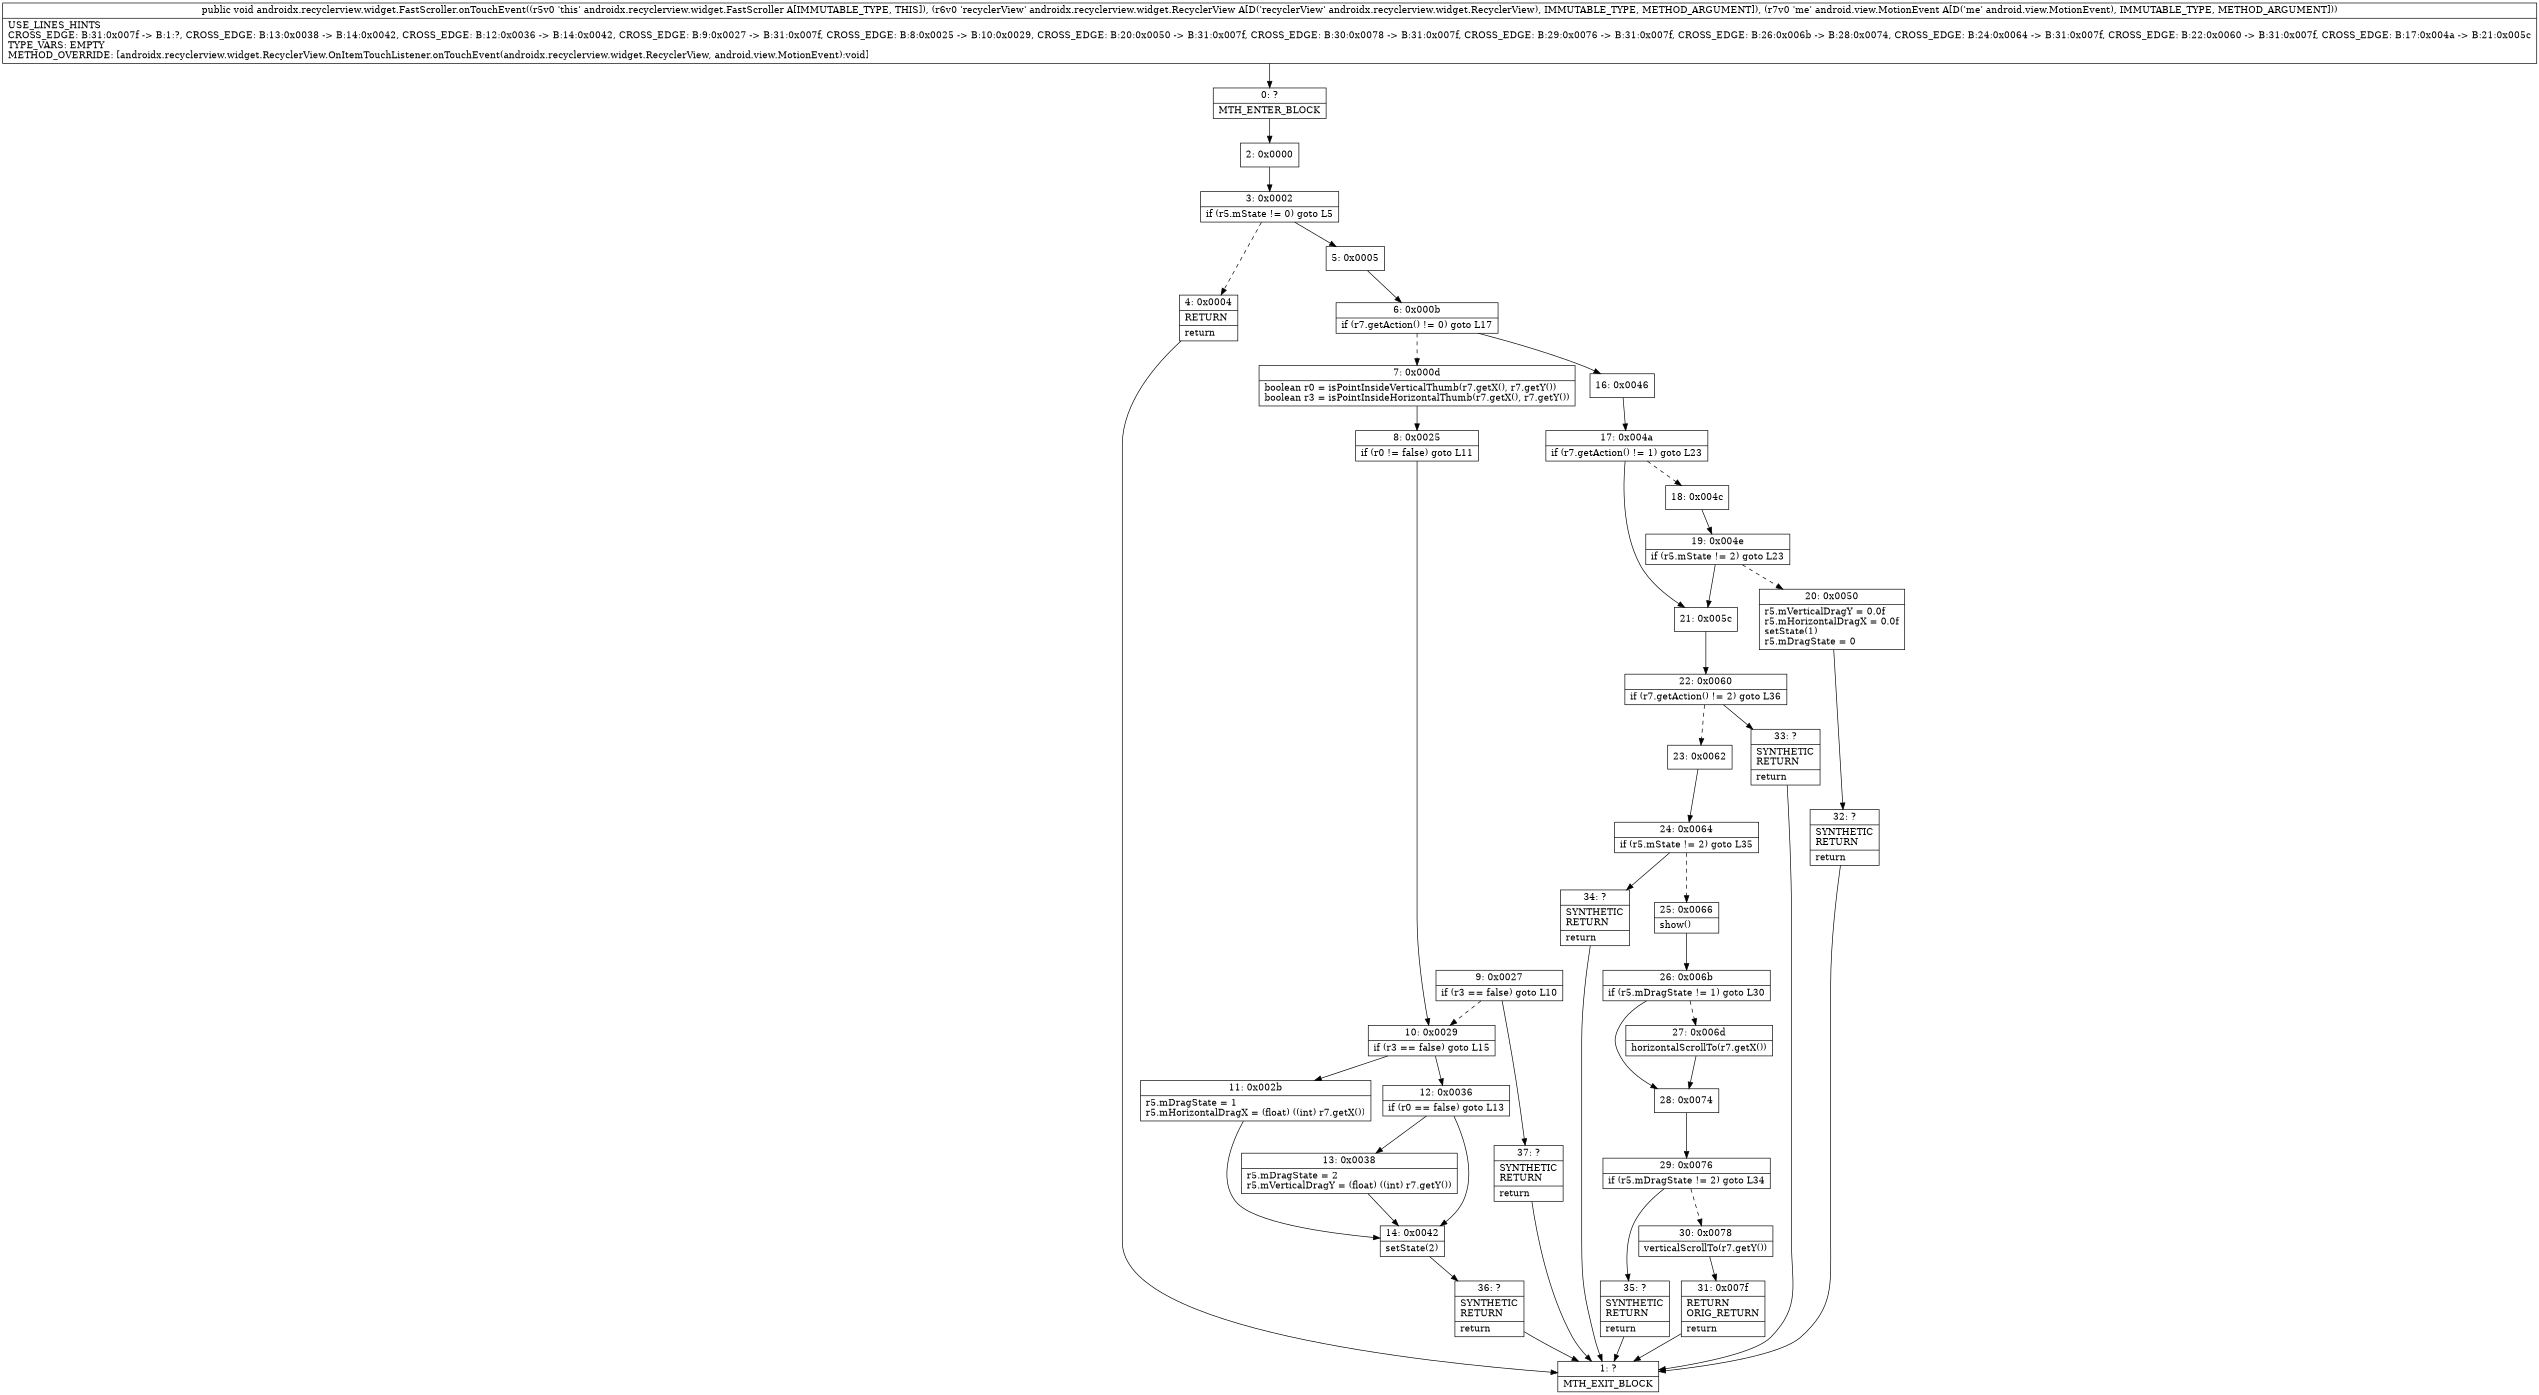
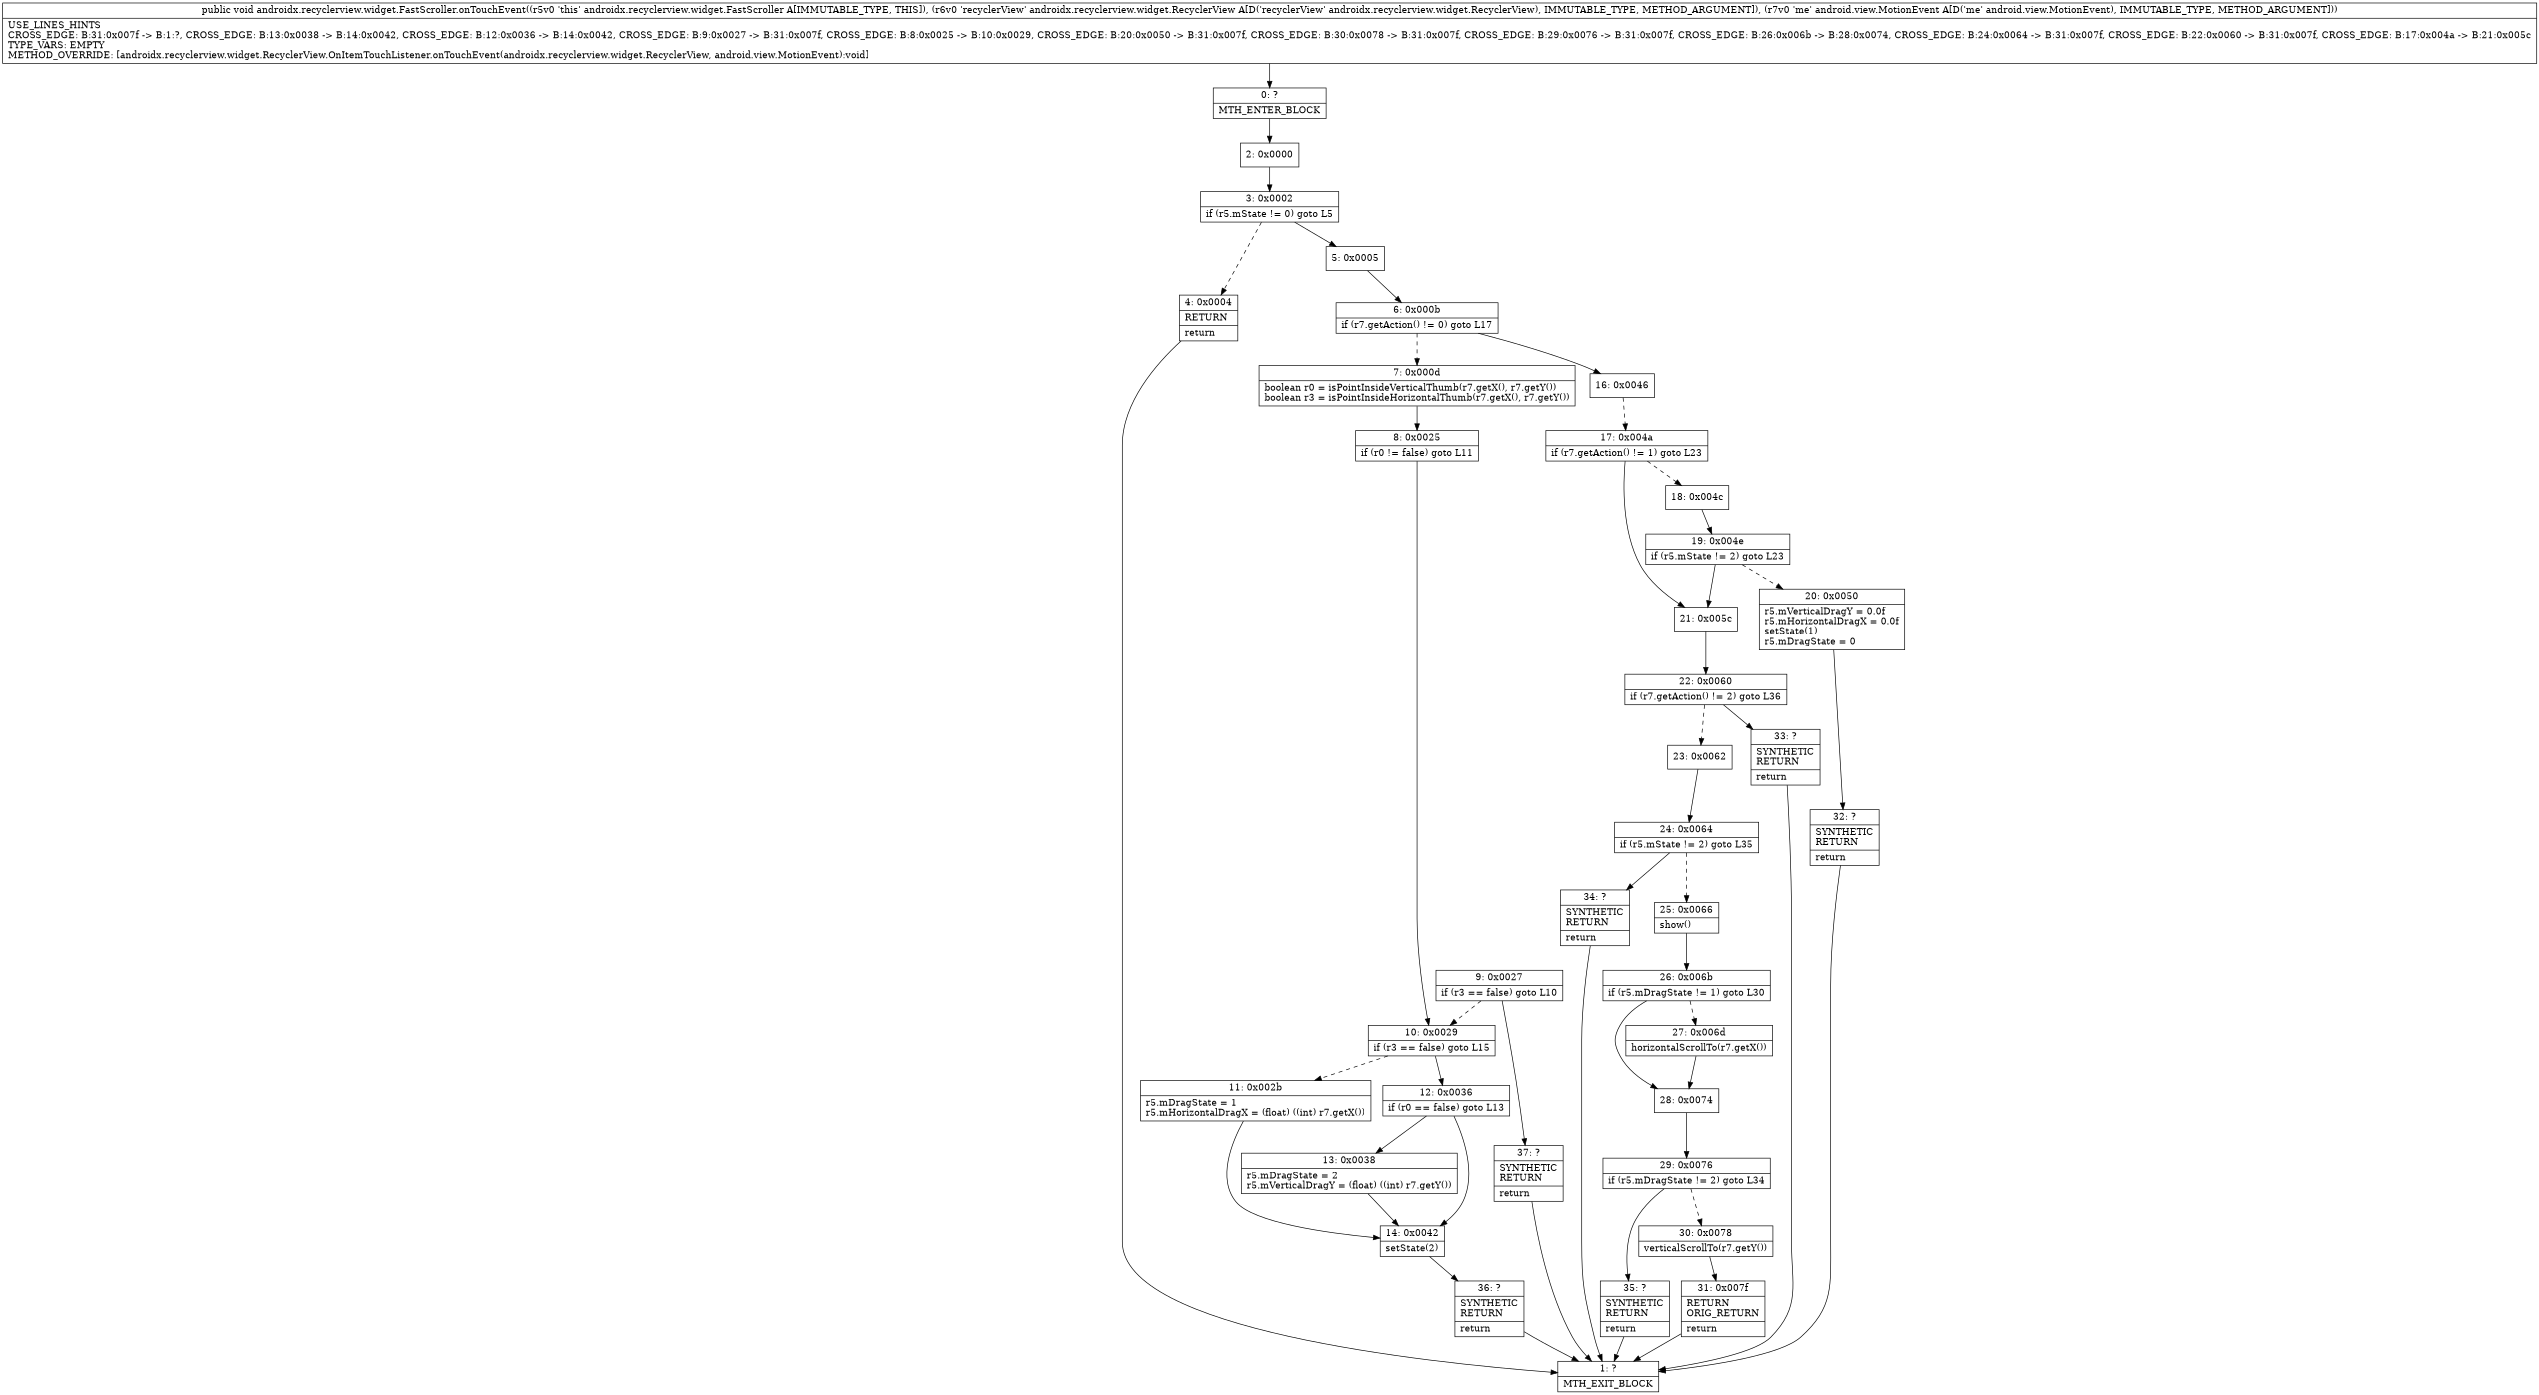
(1624, 411) -> (1624, 411)
(1354, 1067) -> (1354, 1067)
